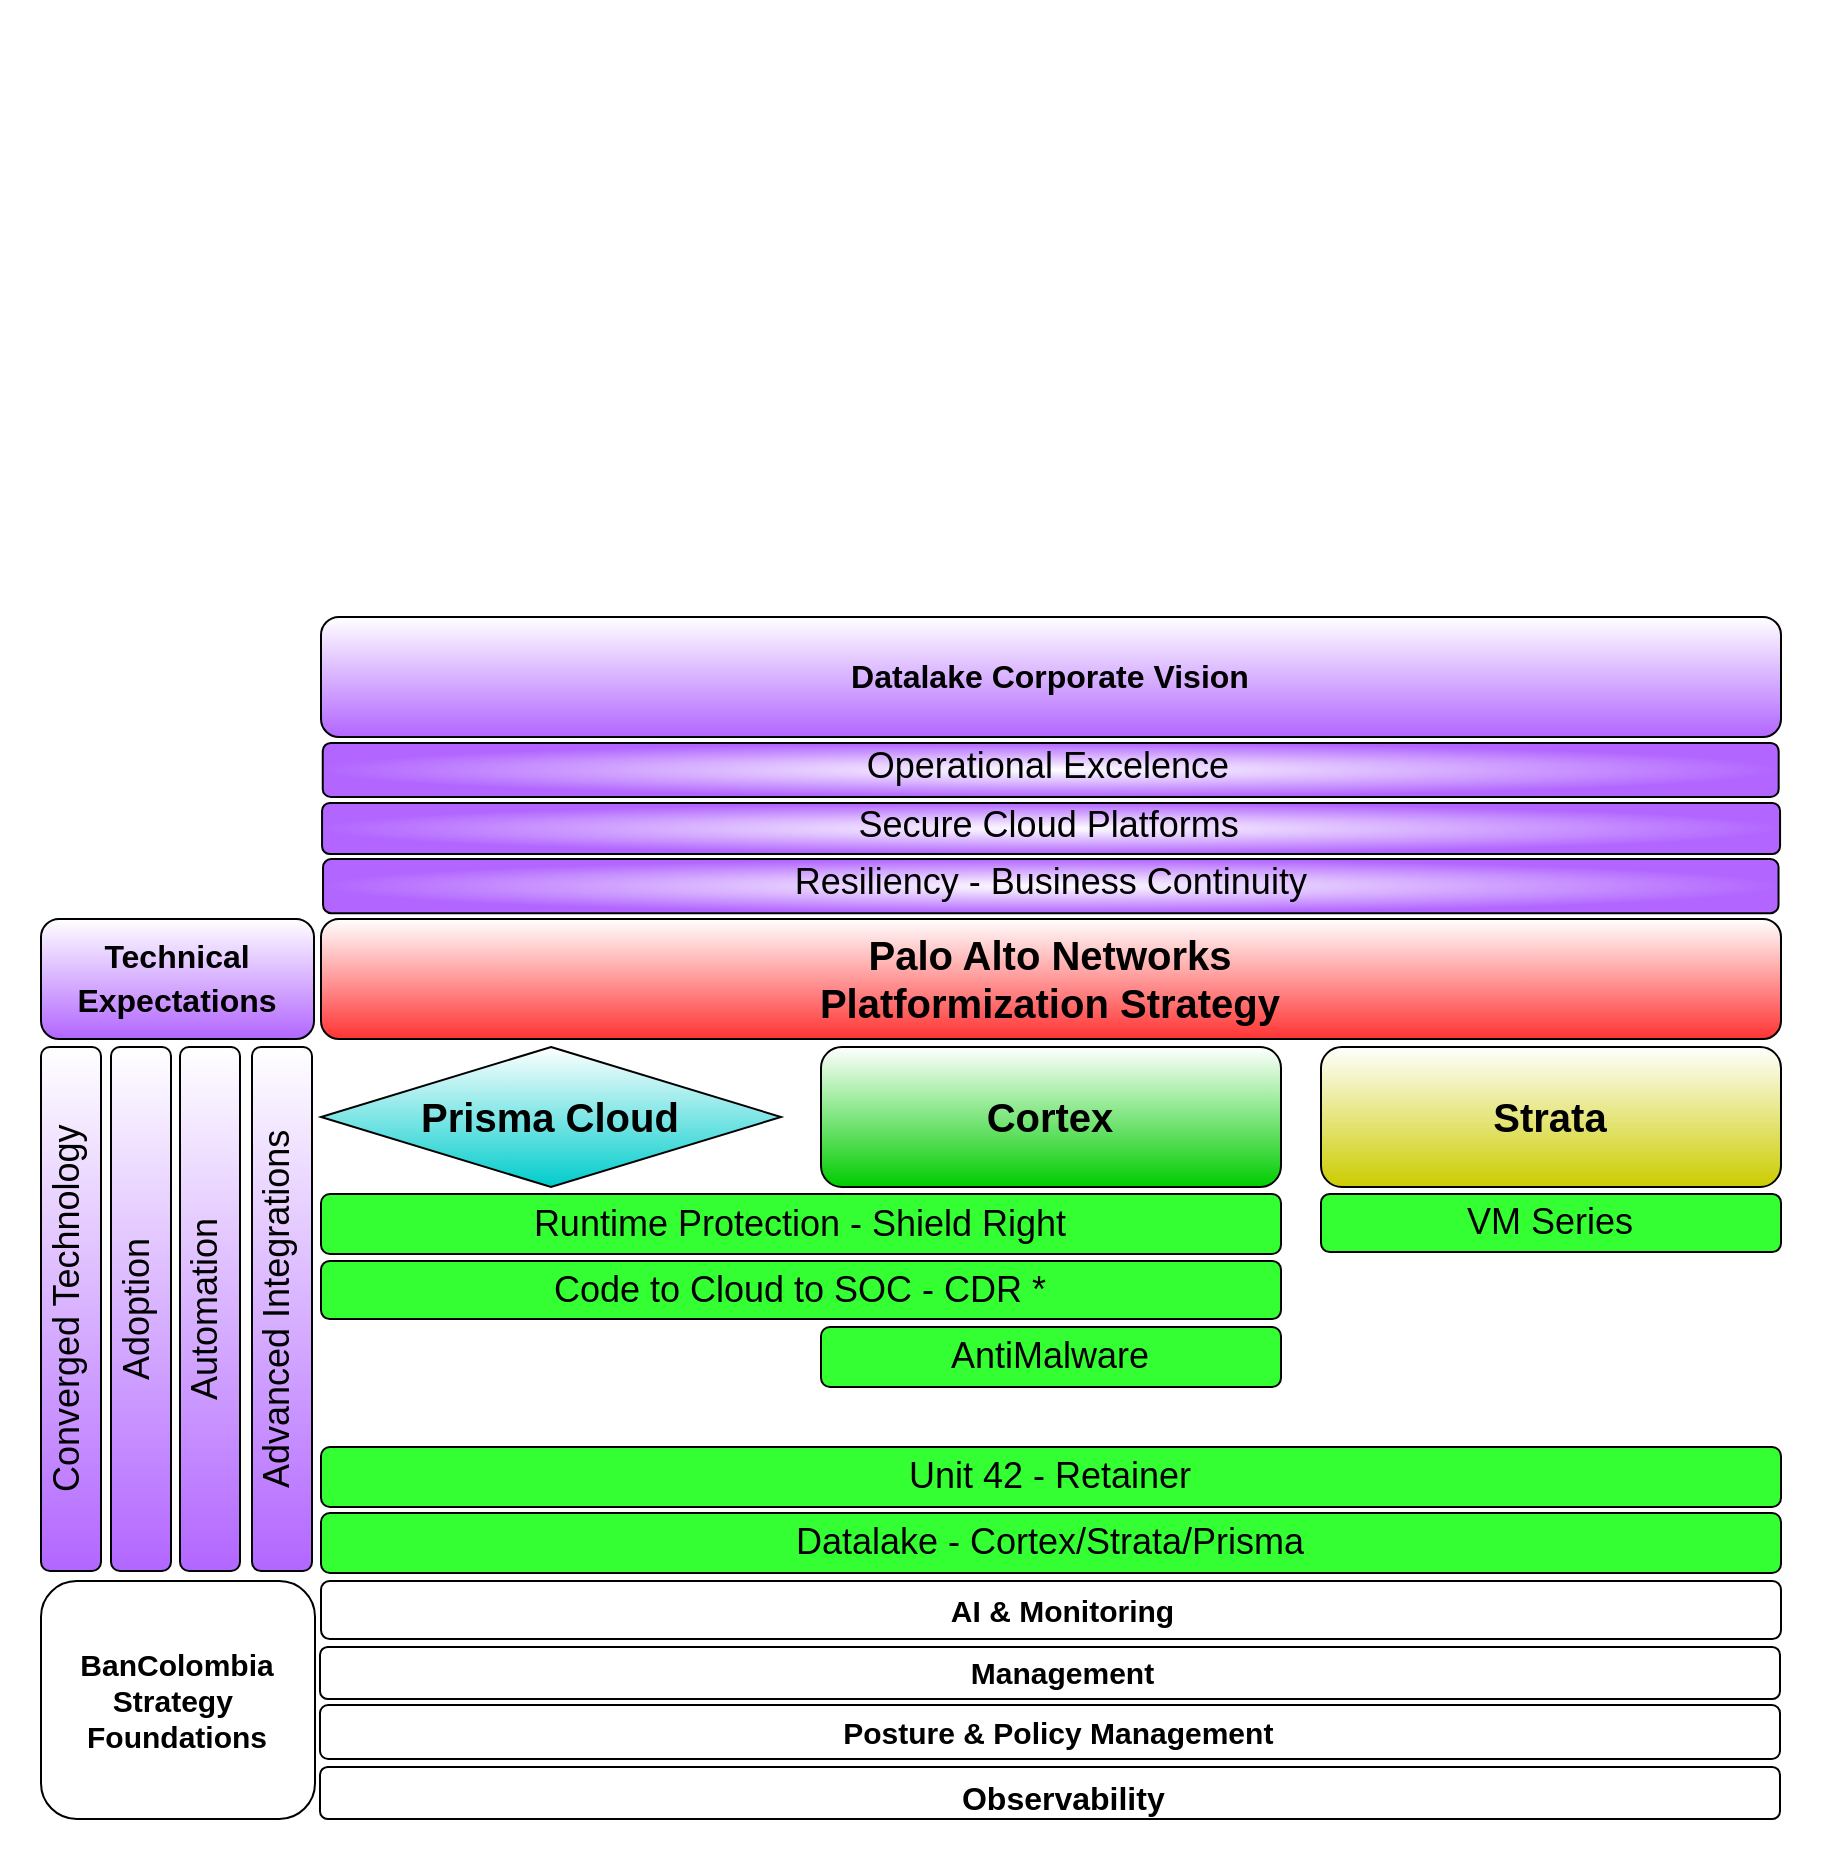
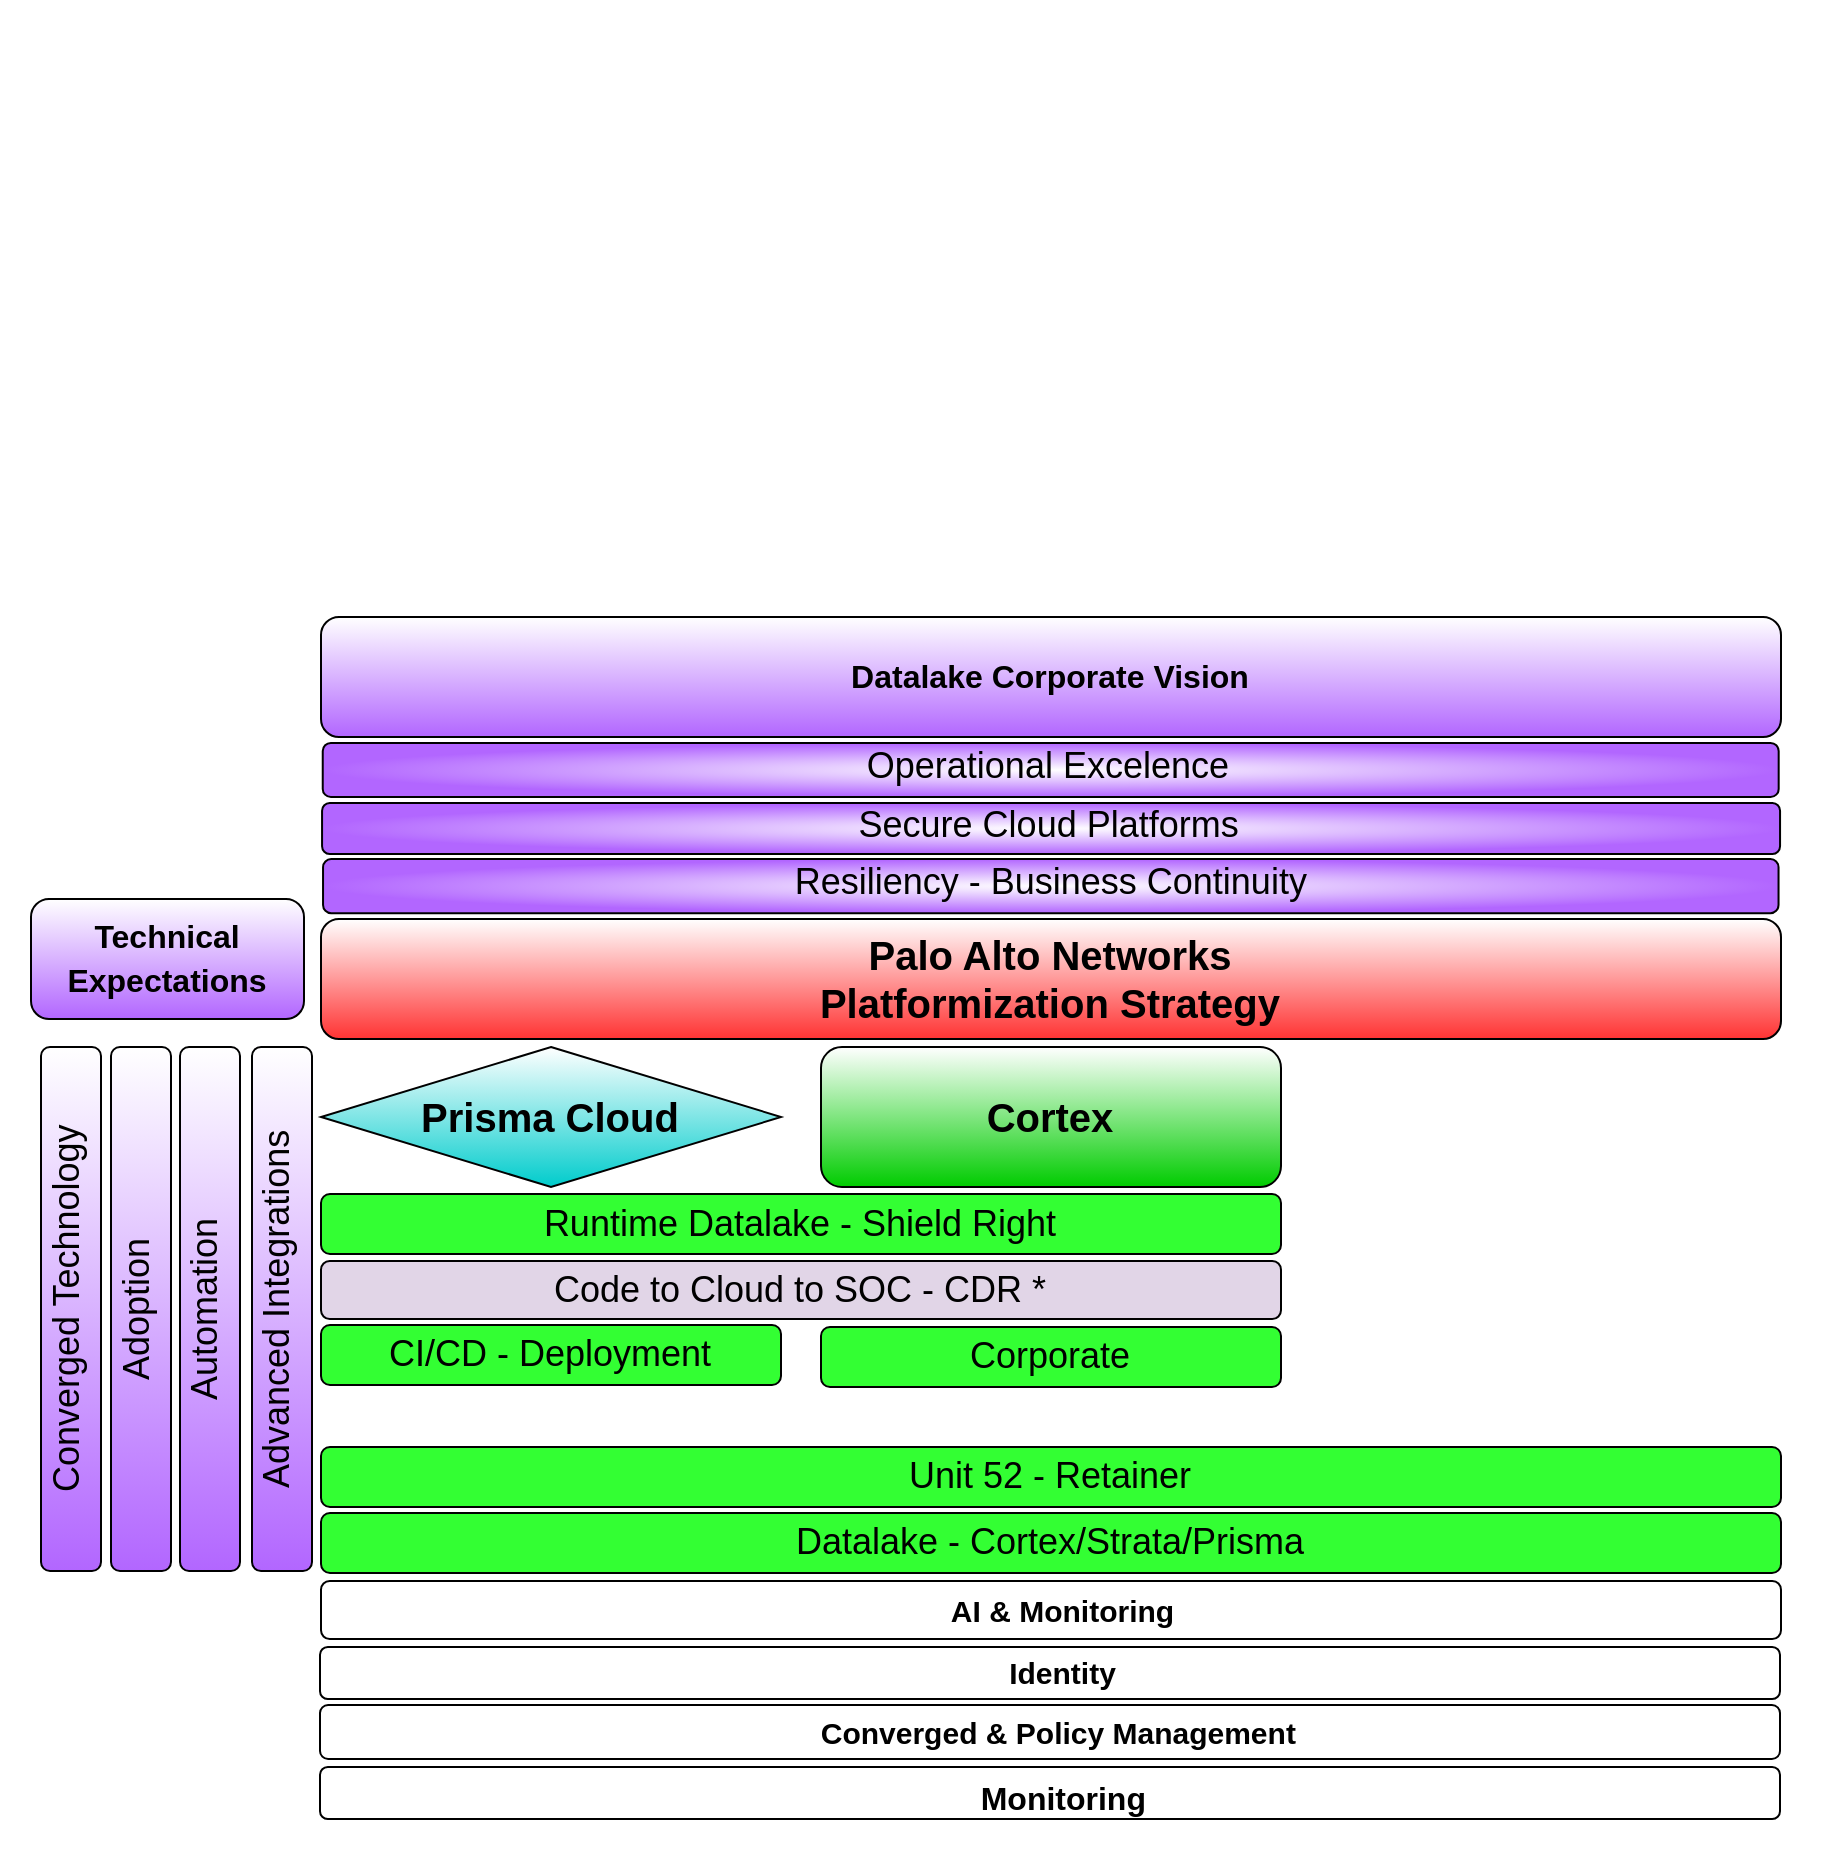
(178, 979) -> (168, 959)
(1551, 1117) -> none
(1551, 1223) -> none
(801, 1225) -> (801, 1225)
(801, 1290) -> (801, 1290)
none -> (551, 1355)
(1051, 1357) -> (1051, 1357)
(1051, 1477) -> (1051, 1477)
(1051, 1673) -> (1051, 1673)
(178, 1700) -> none
(1051, 1733) -> (1051, 1733)
(1051, 1800) -> (1051, 1800)
